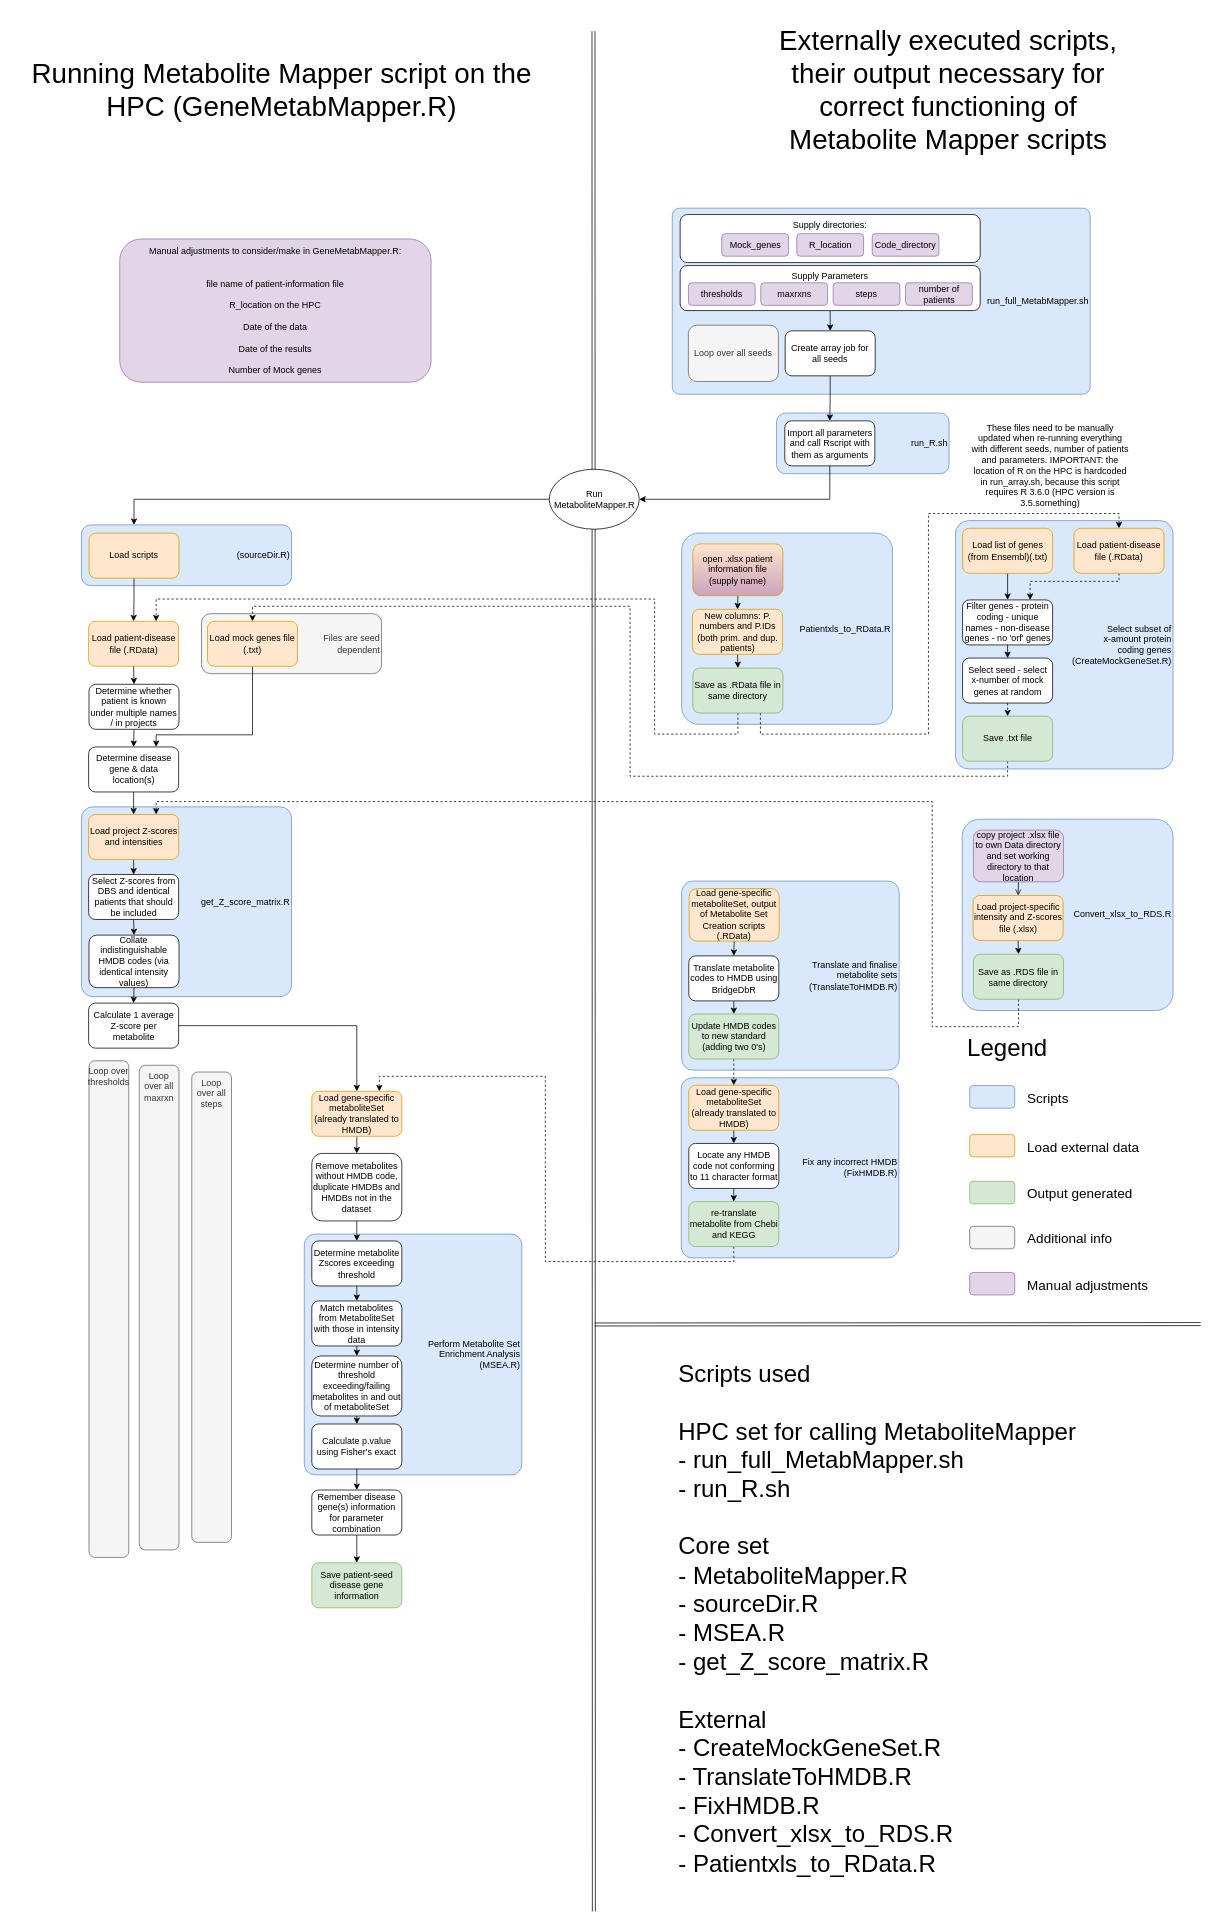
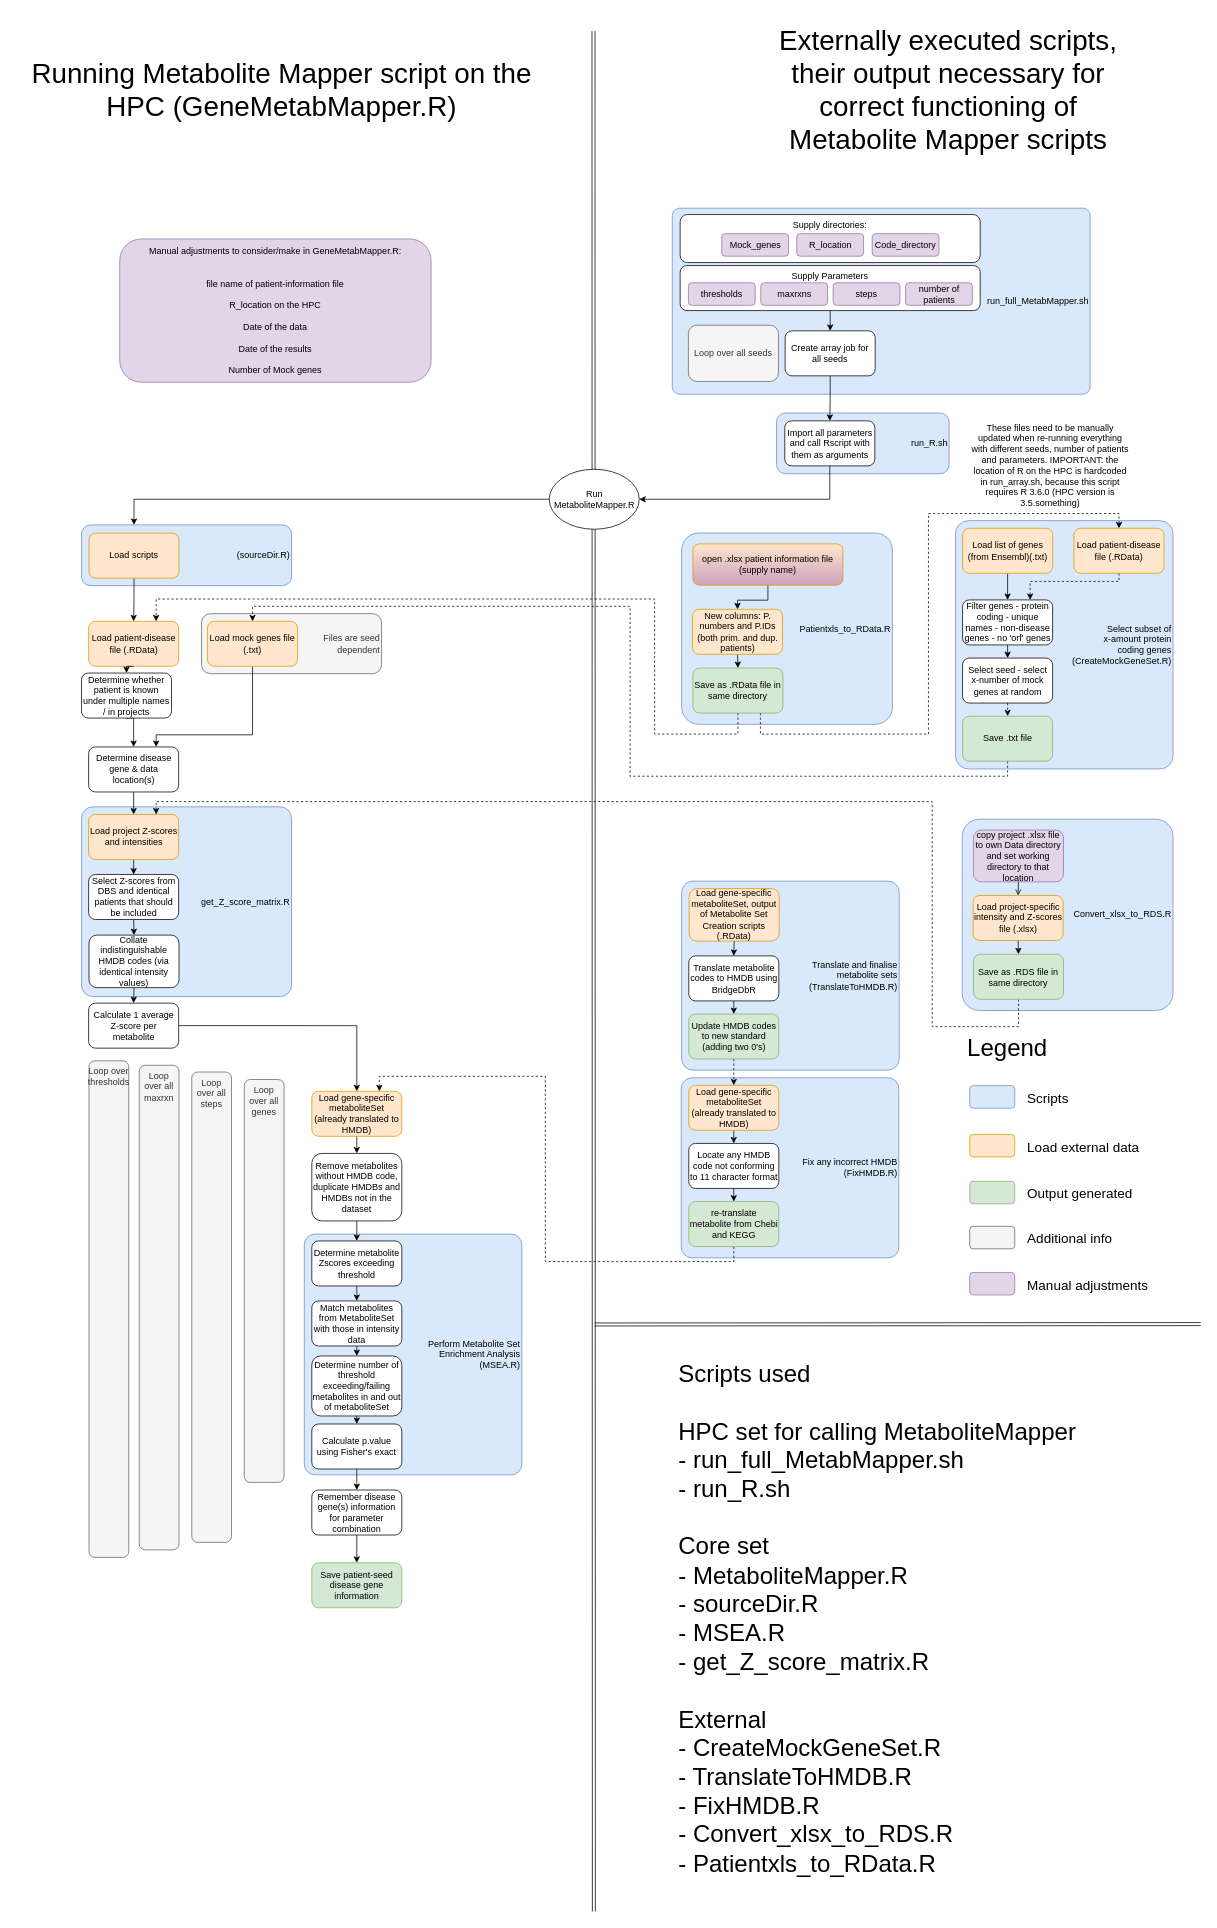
(738, 570) -> (768, 564)
(134, 707) -> (126, 695)
none -> (264, 1281)
